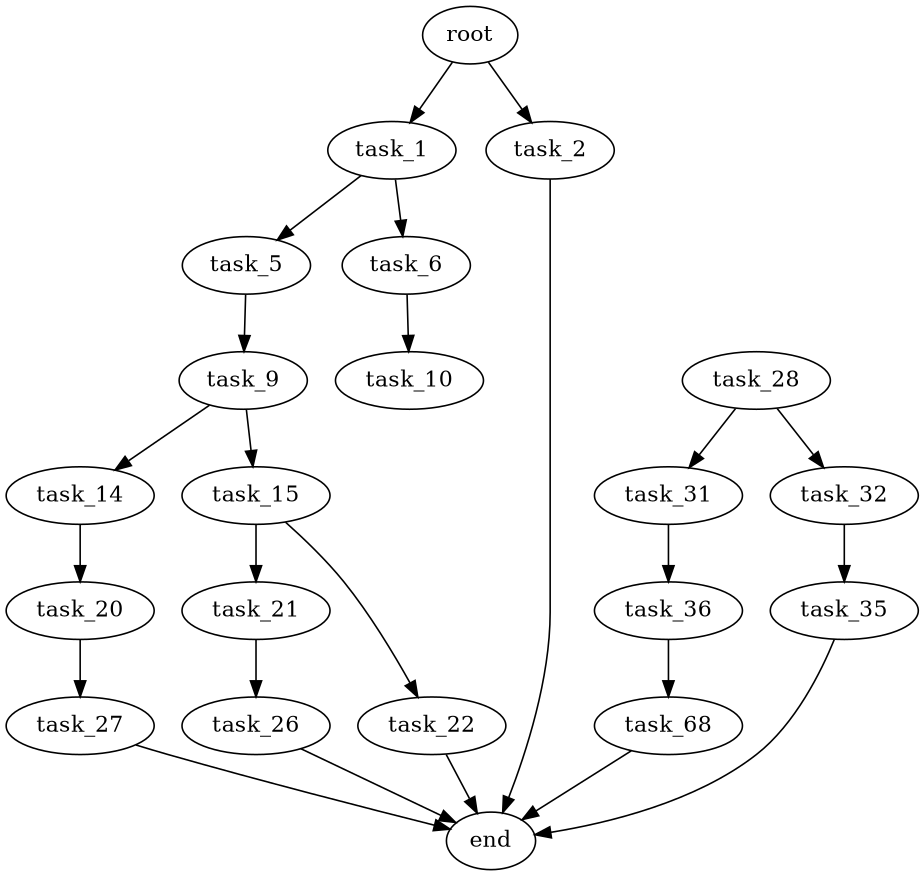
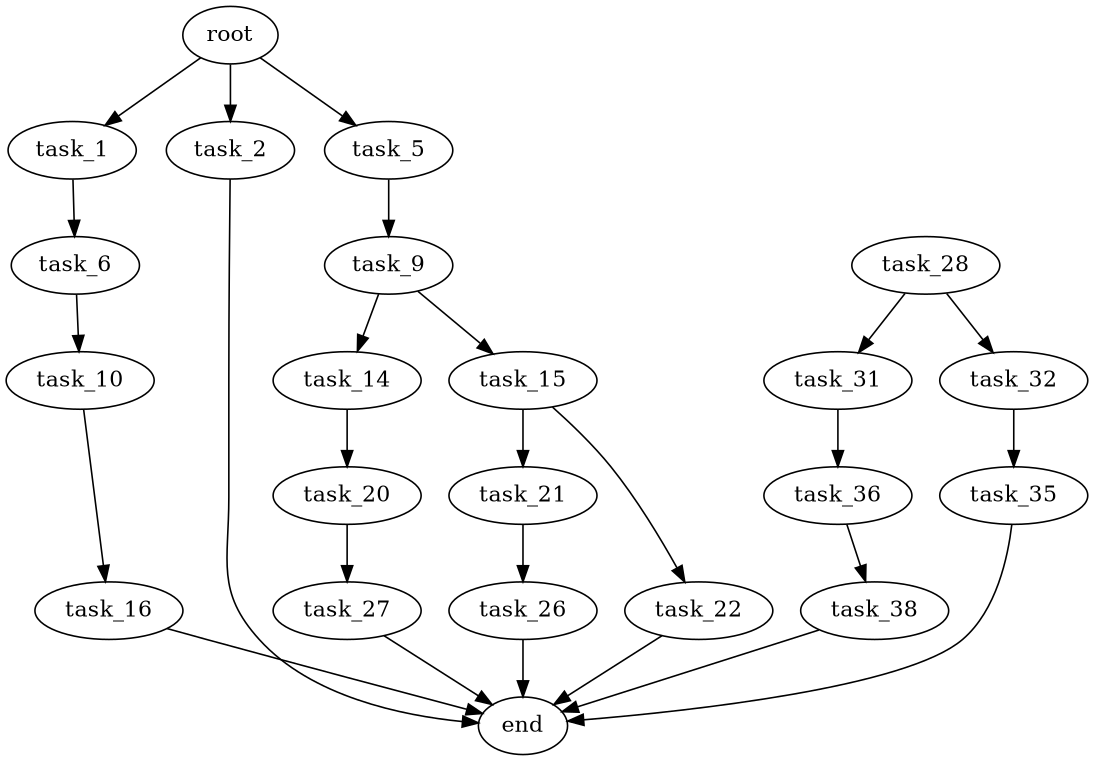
(326, 203) -> (301, 87)
none -> (109, 611)
(668, 726) -> (875, 611)
